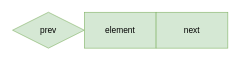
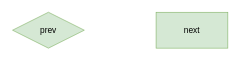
(120, 30) -> none
